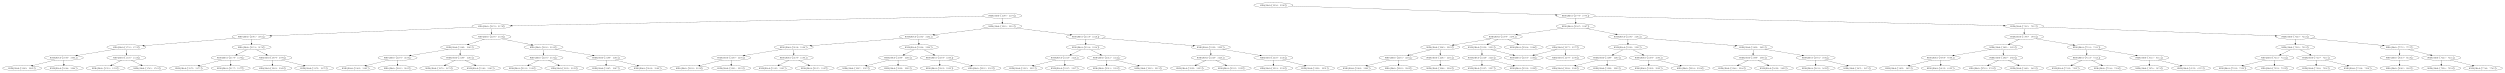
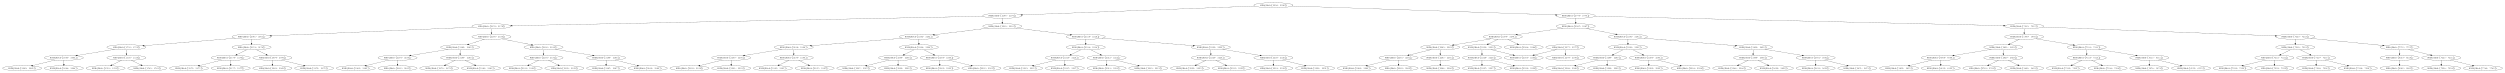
none -> (1139, 10)
